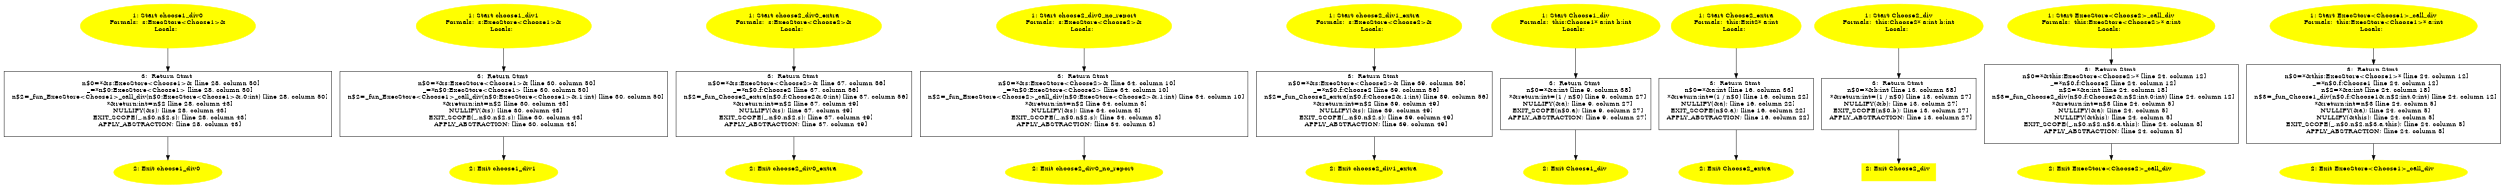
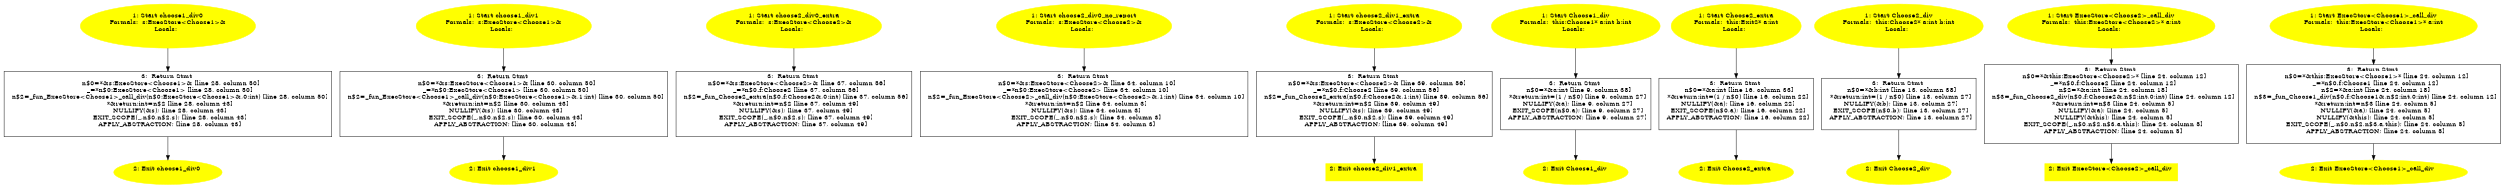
(794, 172) -> none
(1084, 172) -> none
(1374, 172) -> (1374, 172)
(1899, 172) -> (1899, 172)
(2111, 172) -> (2111, 172)
